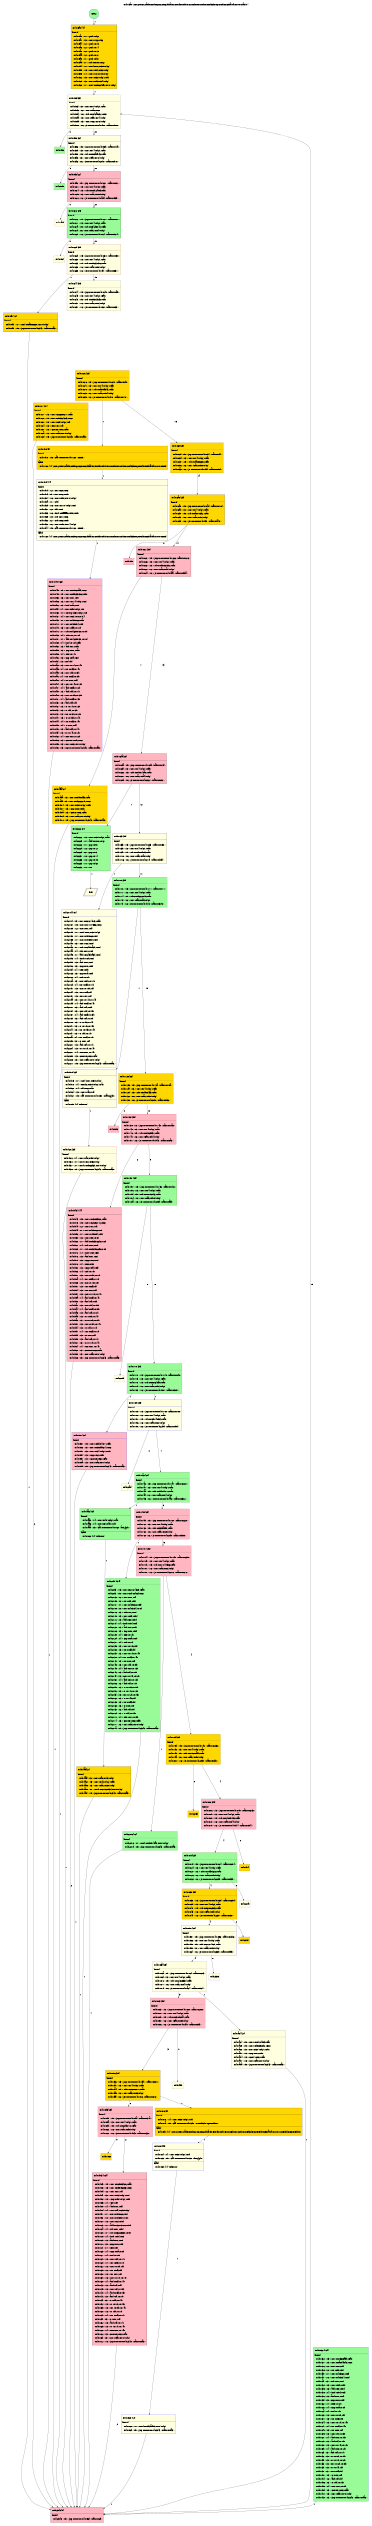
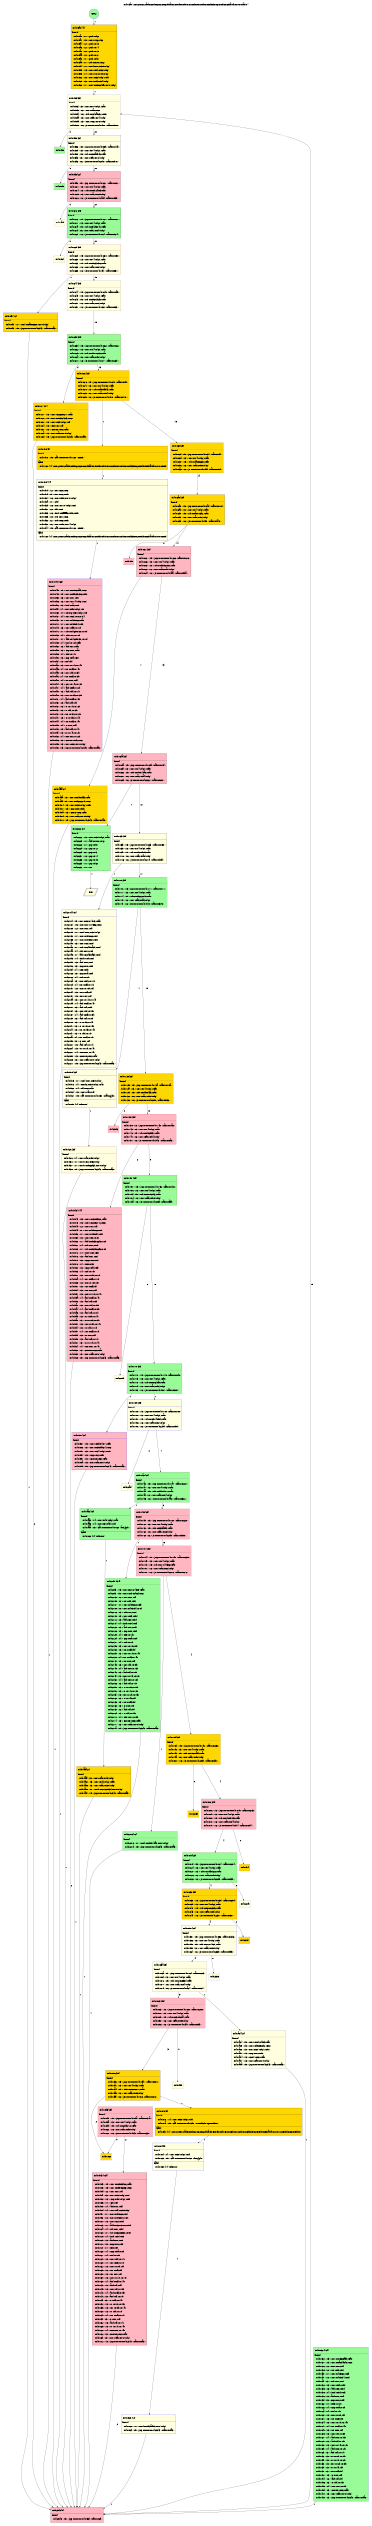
none -> (94, 349)
(129, 2103) -> (92, 2123)
